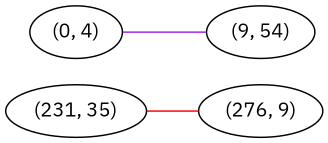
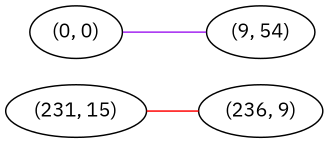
(76, 32) -> (76, 32)
(76, 111) -> (76, 111)
(261, 111) -> (261, 111)
